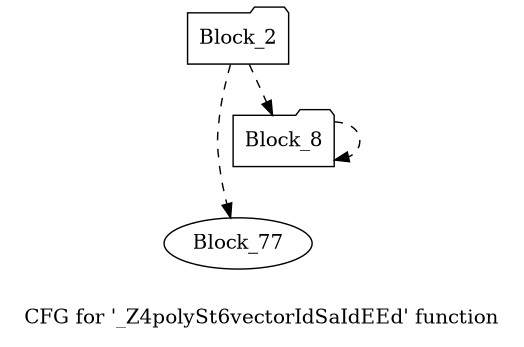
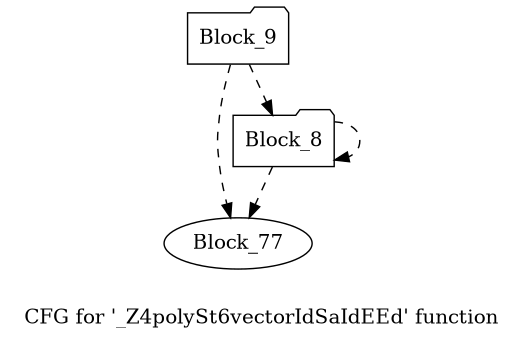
(238, 38) -> (238, 38)
none -> (264, 186)
